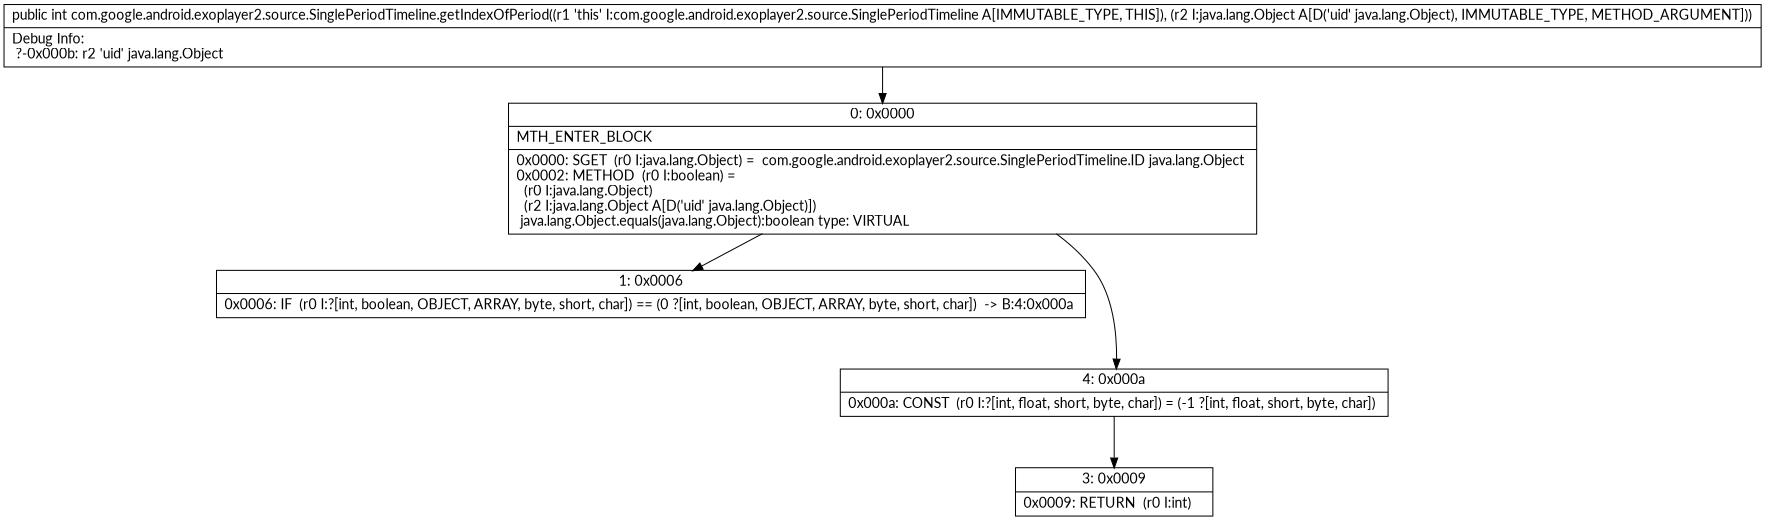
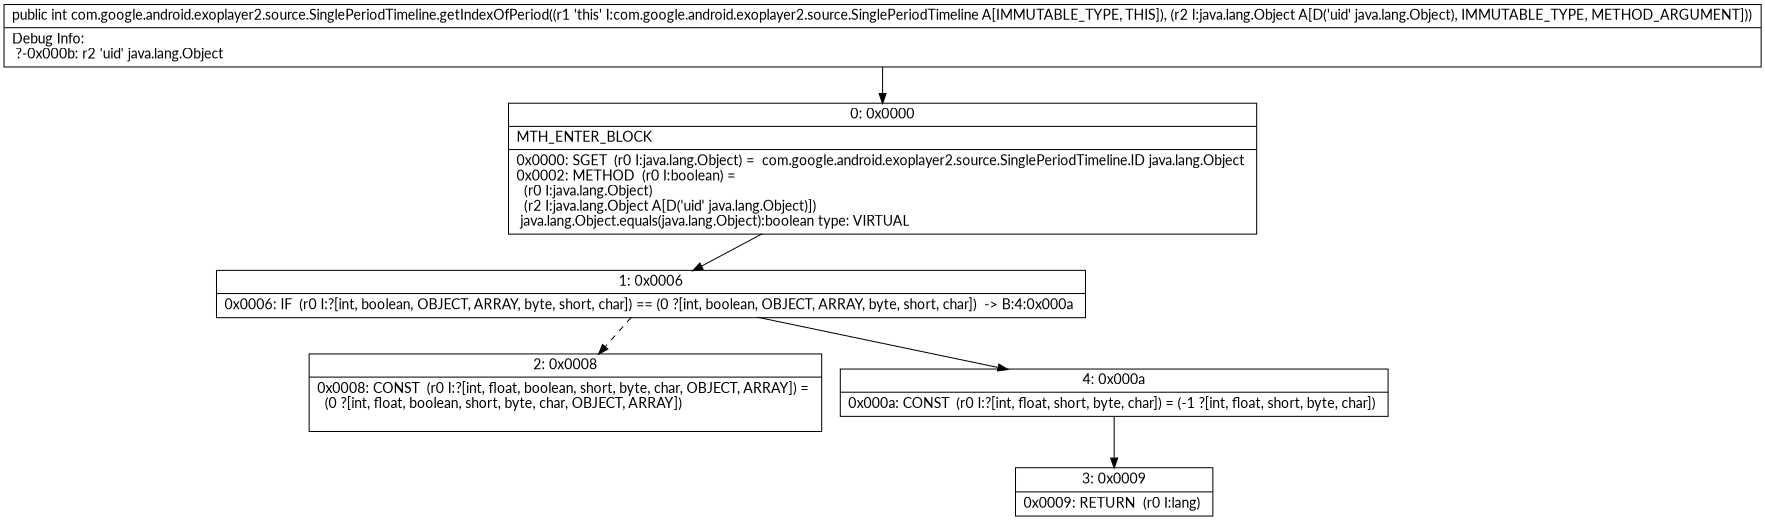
(1104, 288) -> (877, 342)
none -> (565, 393)
(1110, 503) -> (1114, 503)
